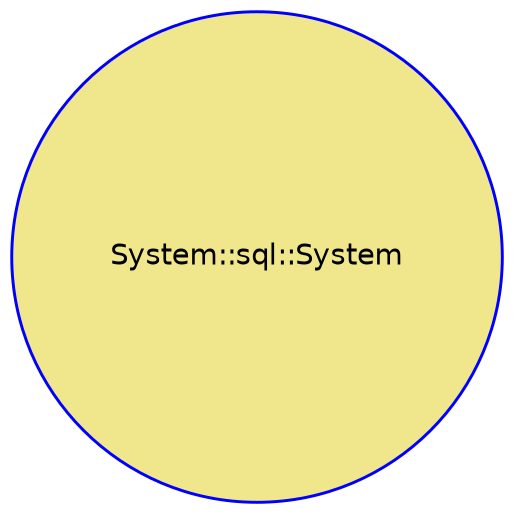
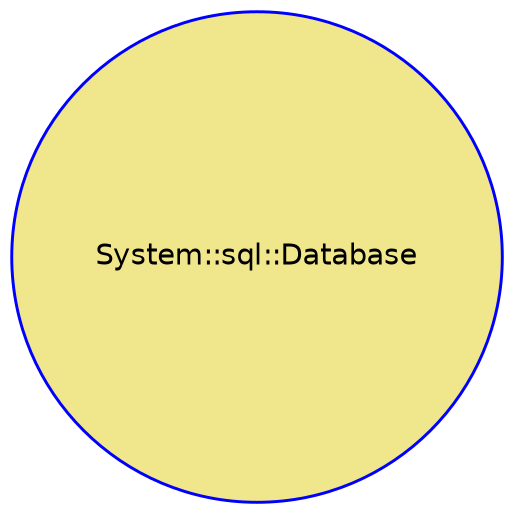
(257, 257) -> (257, 257)
